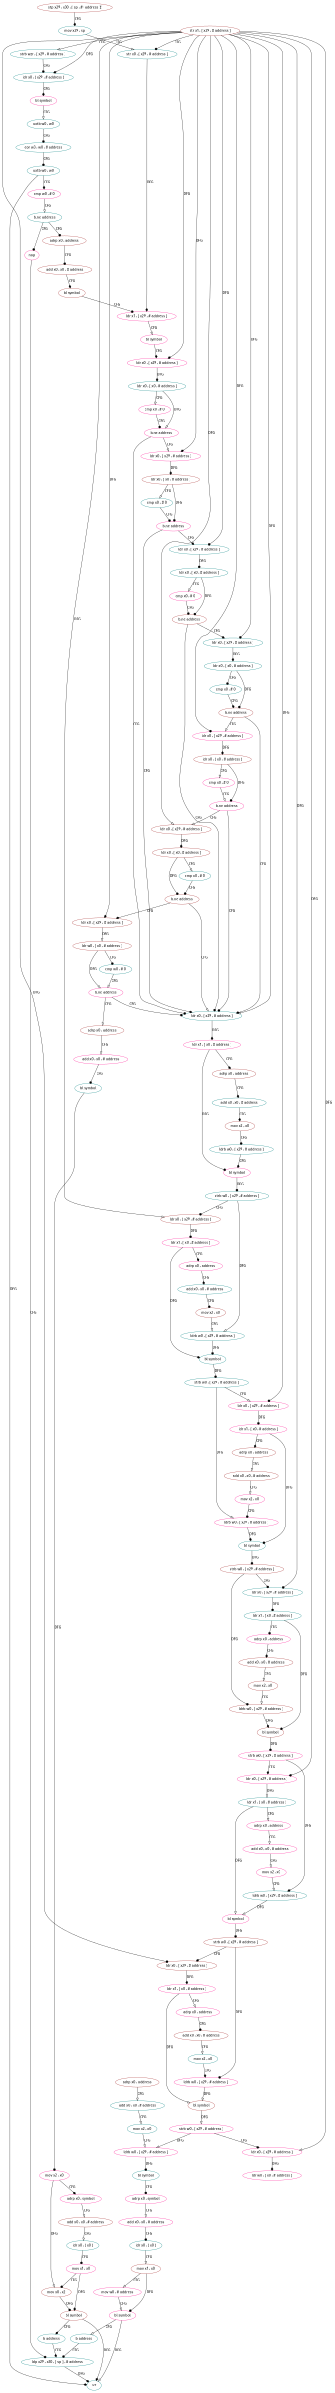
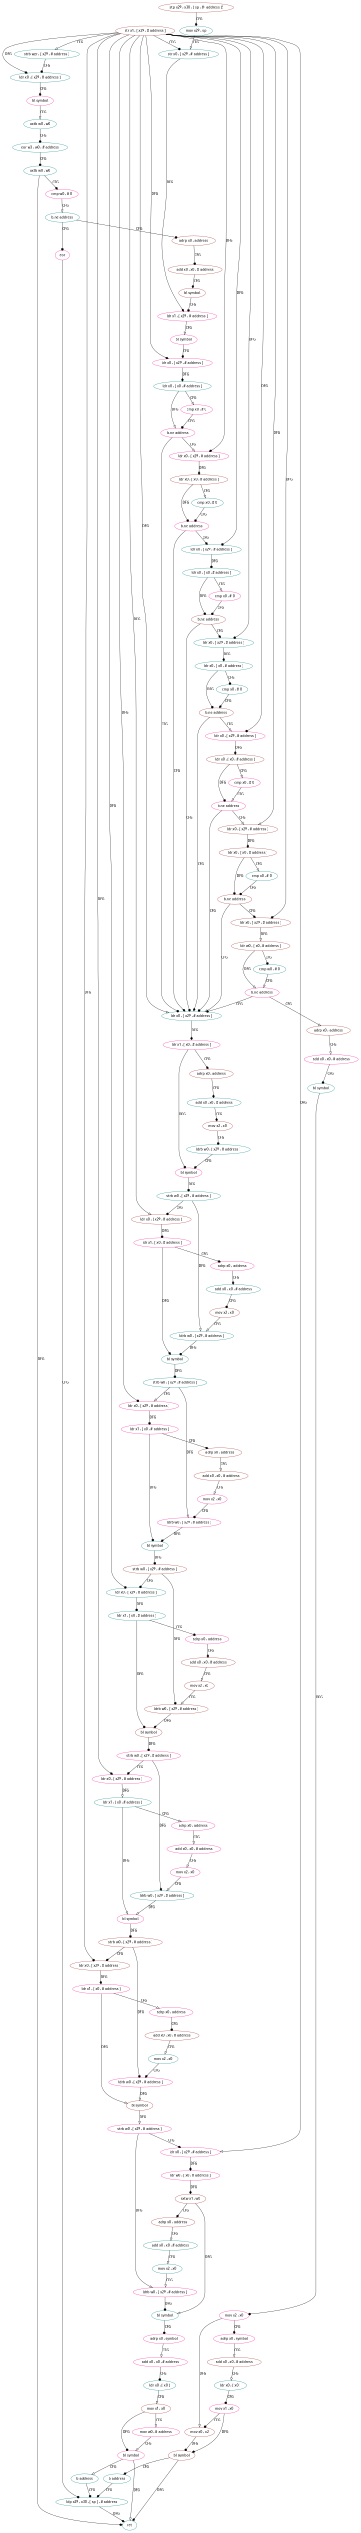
(32, 255) -> (62, 255)
none -> (190, 2199)
